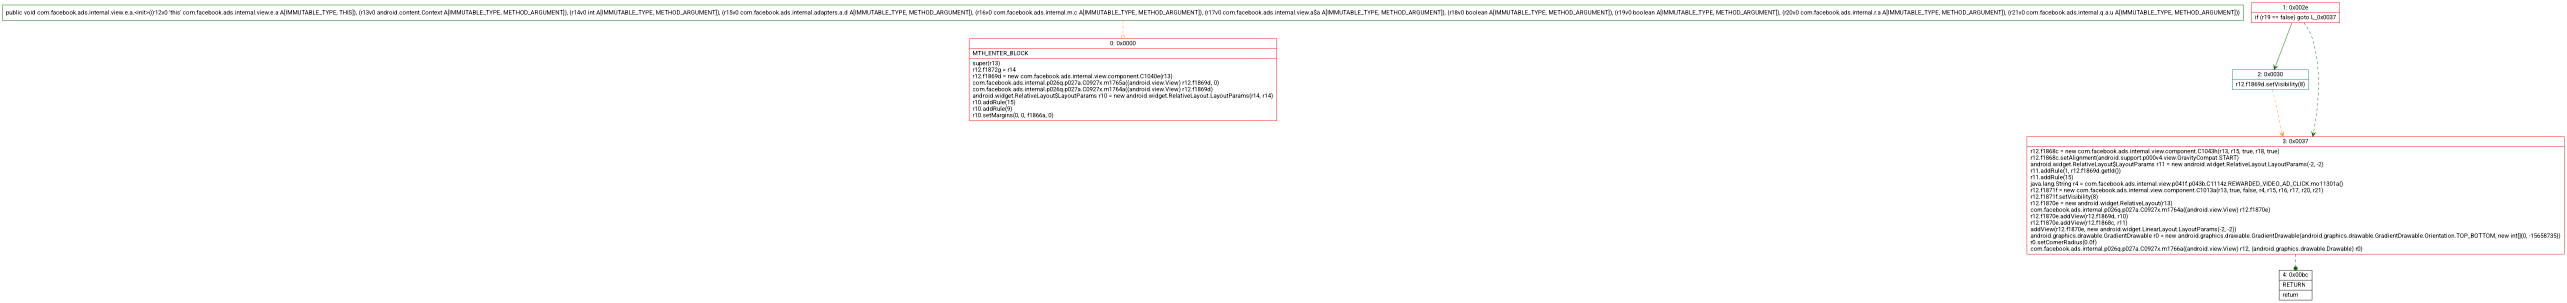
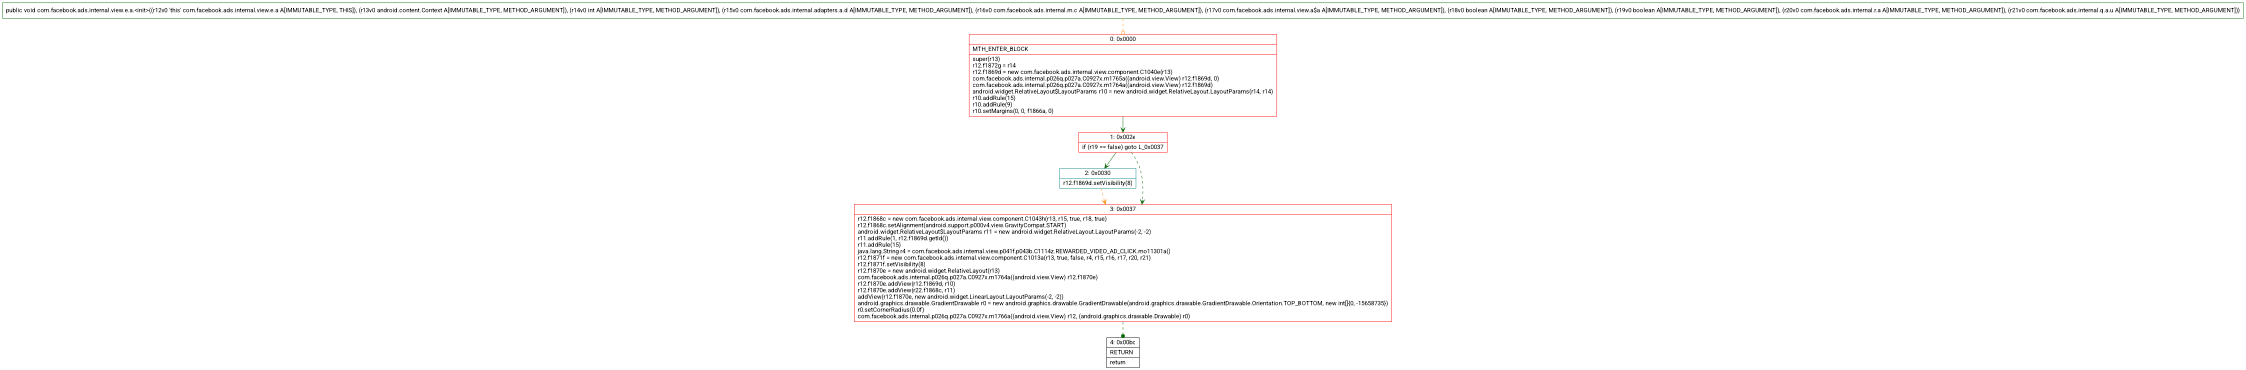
none -> (1123, 122)
(2079, 223) -> (907, 291)
